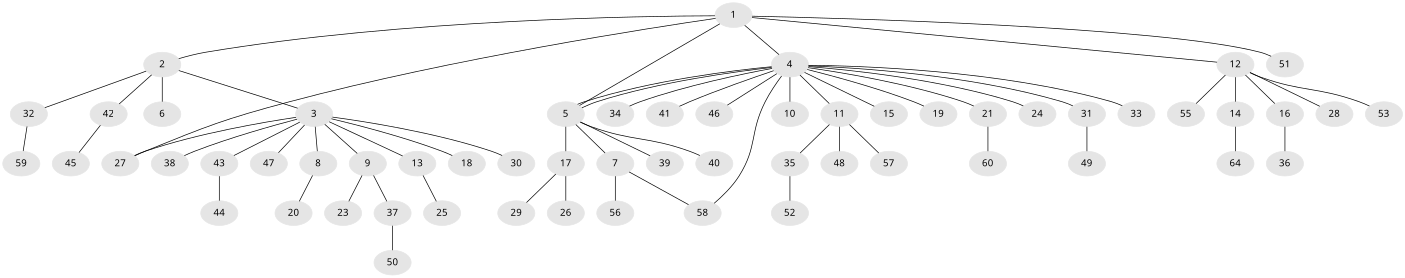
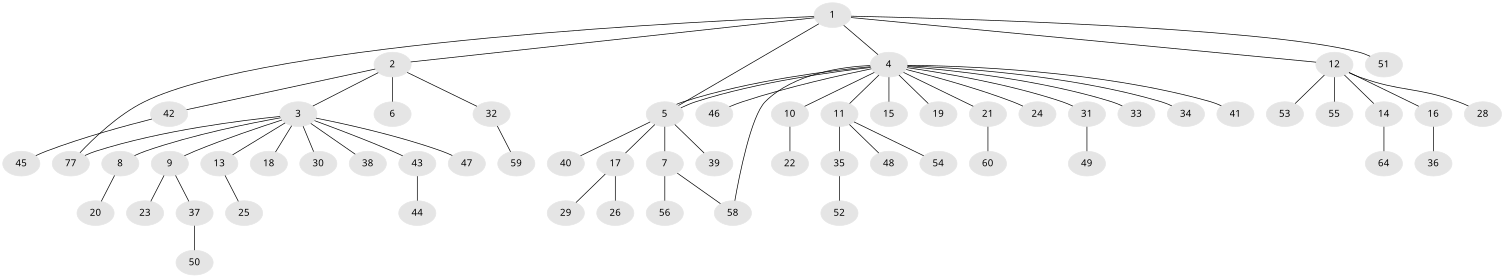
(120, 164) -> (71, 164)
none -> (790, 164)
(889, 164) -> (938, 164)
